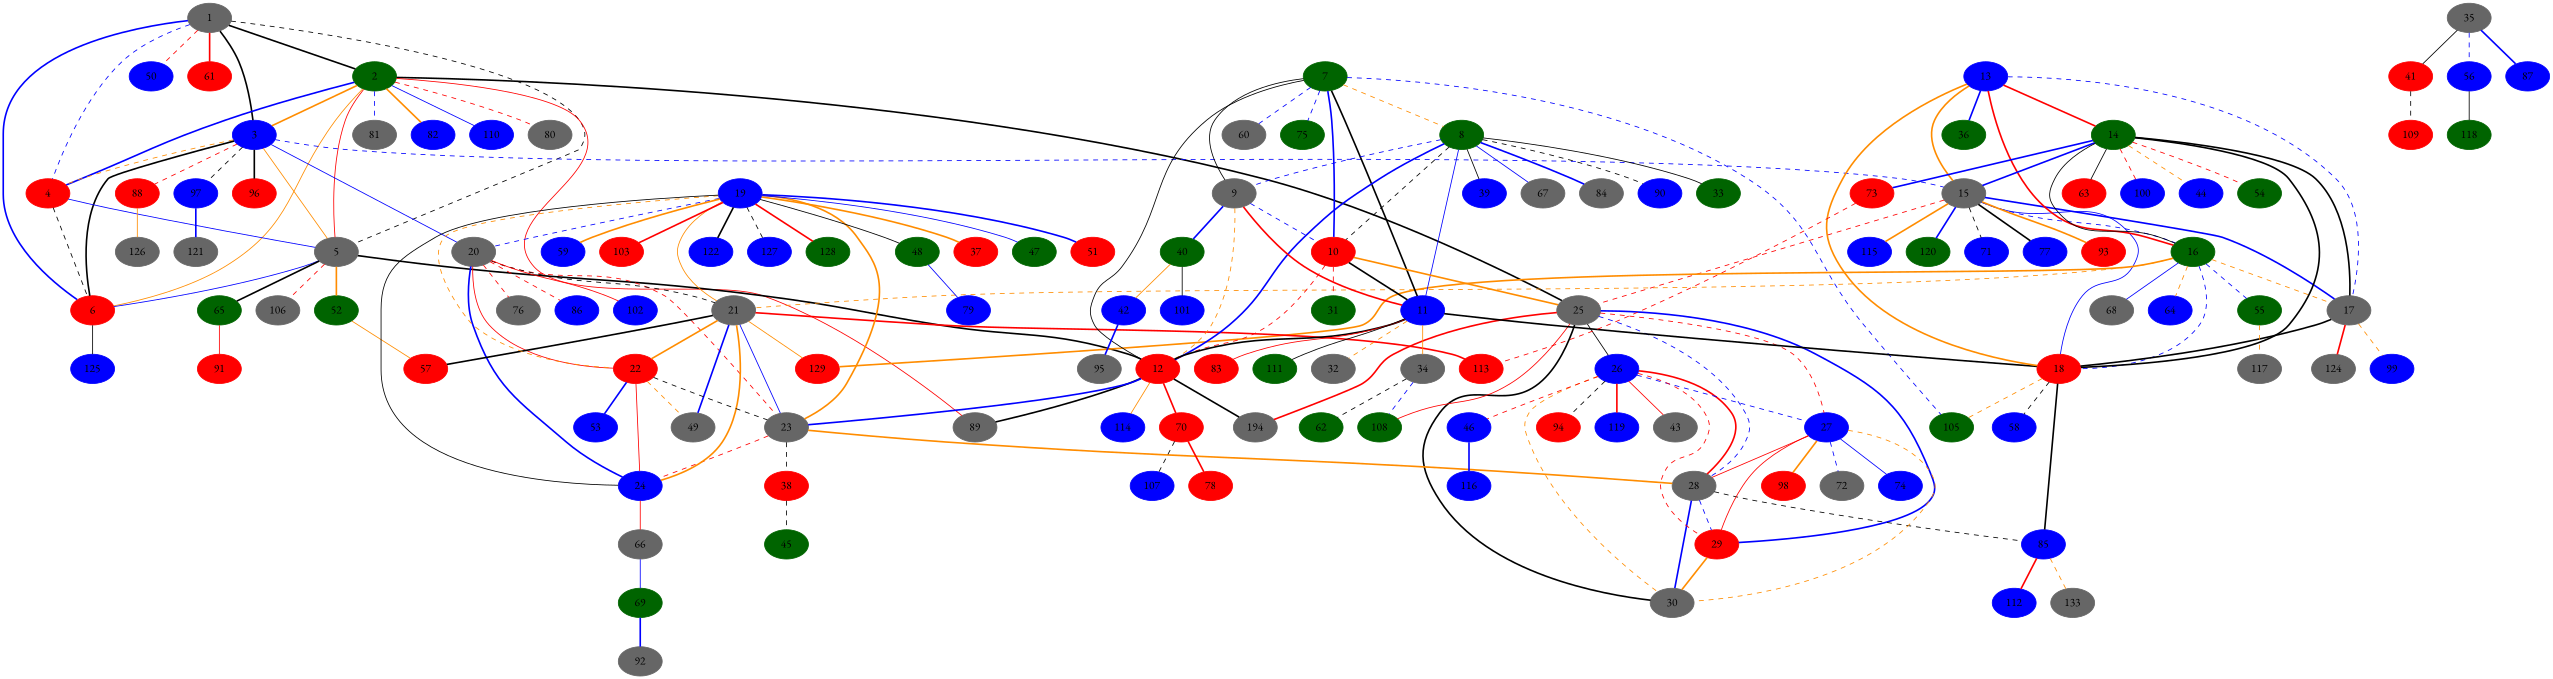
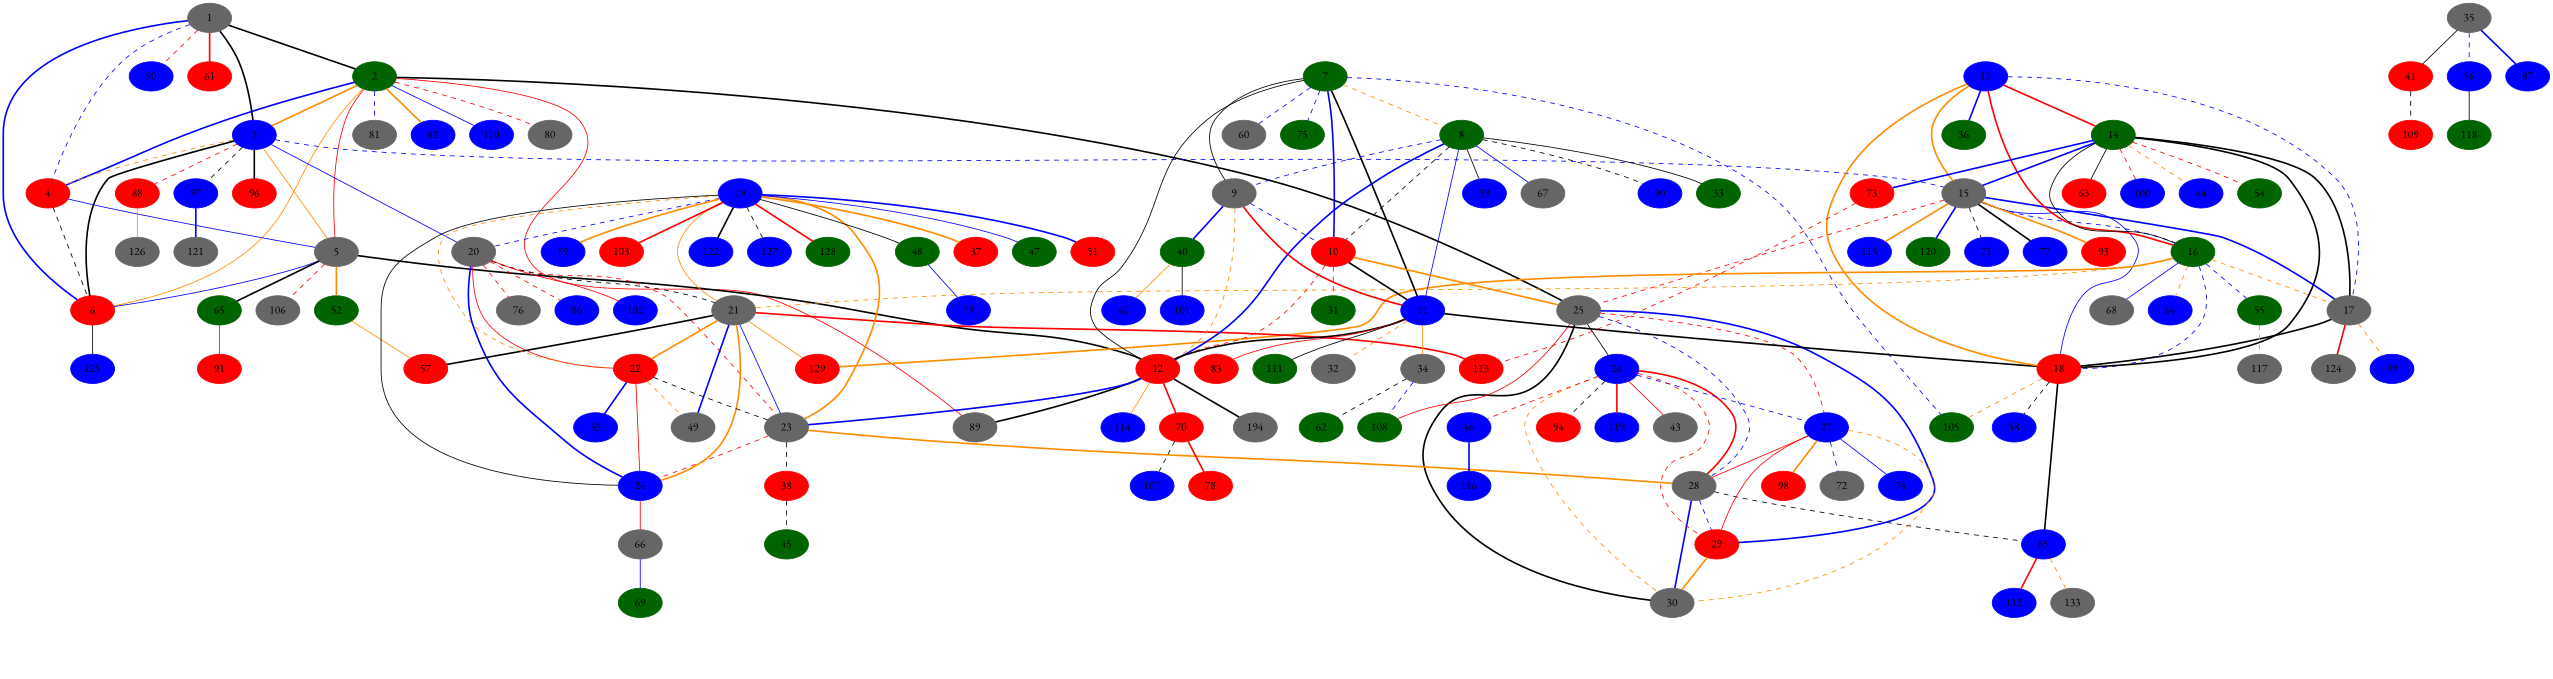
(543, 94) -> none
(1601, 193) -> none
(1401, 351) -> none
(1099, 369) -> none
(640, 661) -> none
